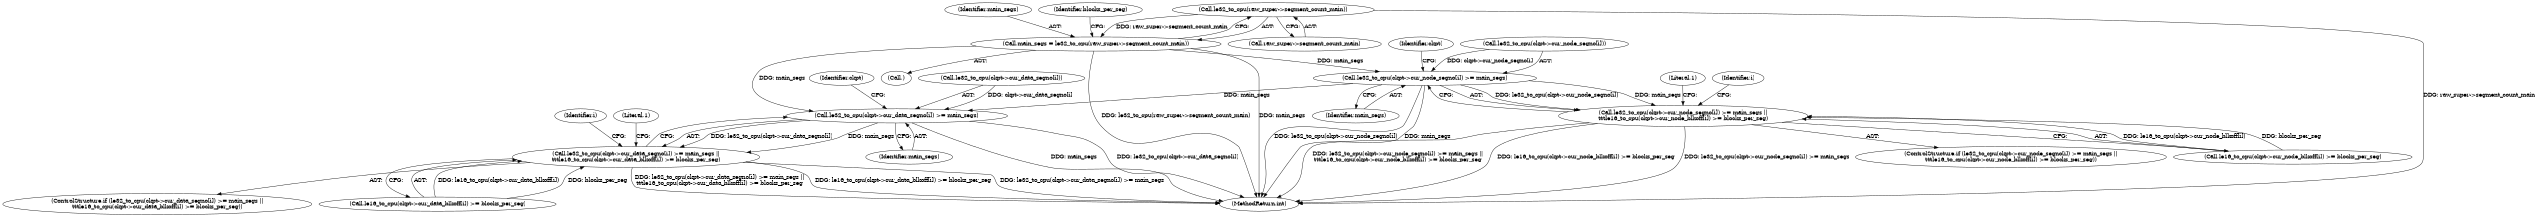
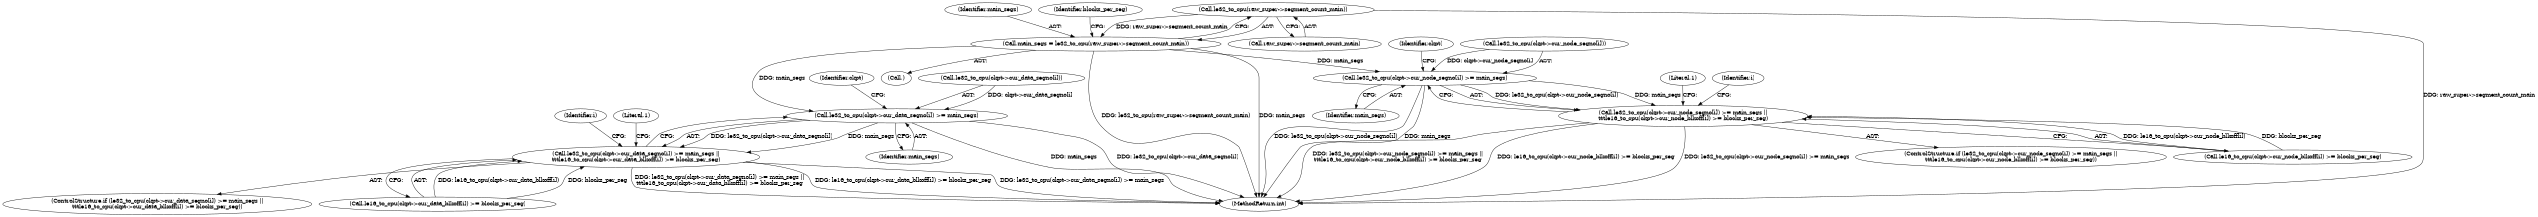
(1163, 97) -> none
